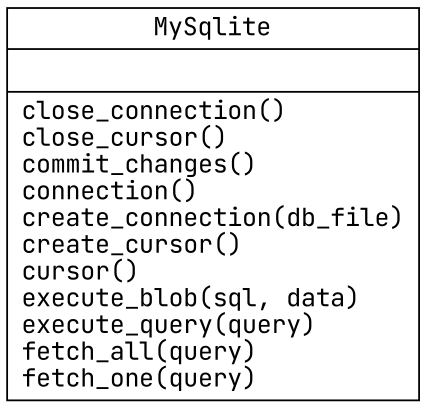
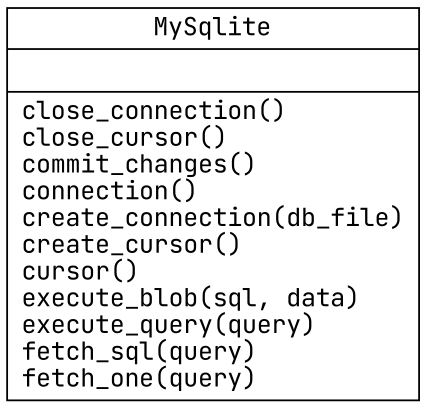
(140, 352) -> (140, 352)
